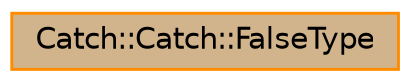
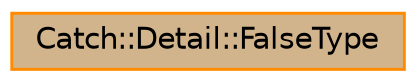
(205, 41) -> (208, 41)
